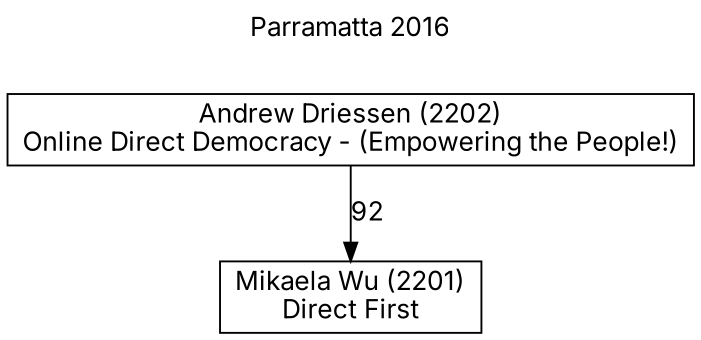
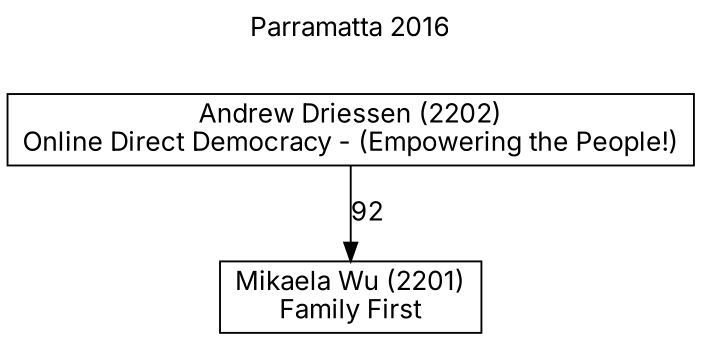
(351, 297) -> (351, 297)
